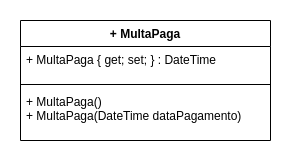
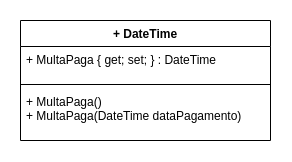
(145, 34) -> (145, 34)
